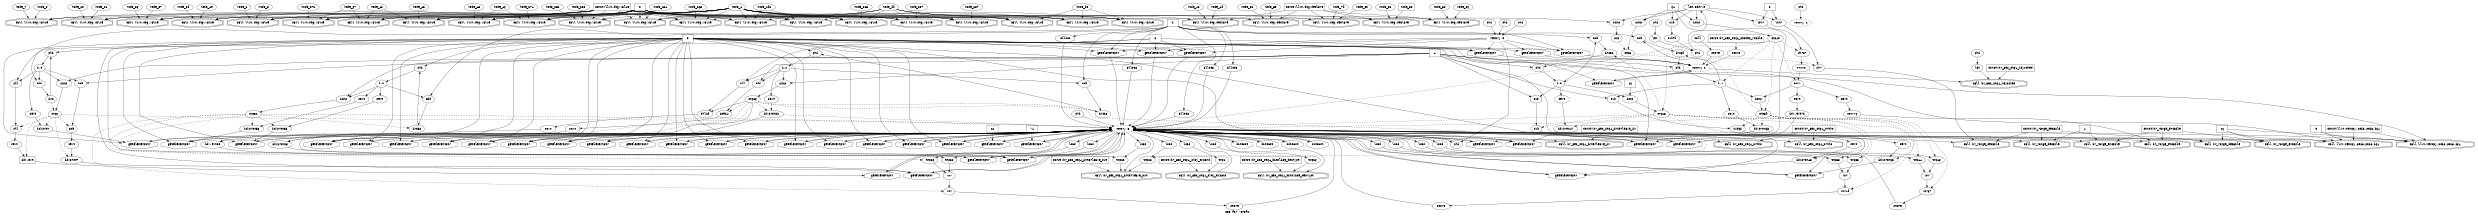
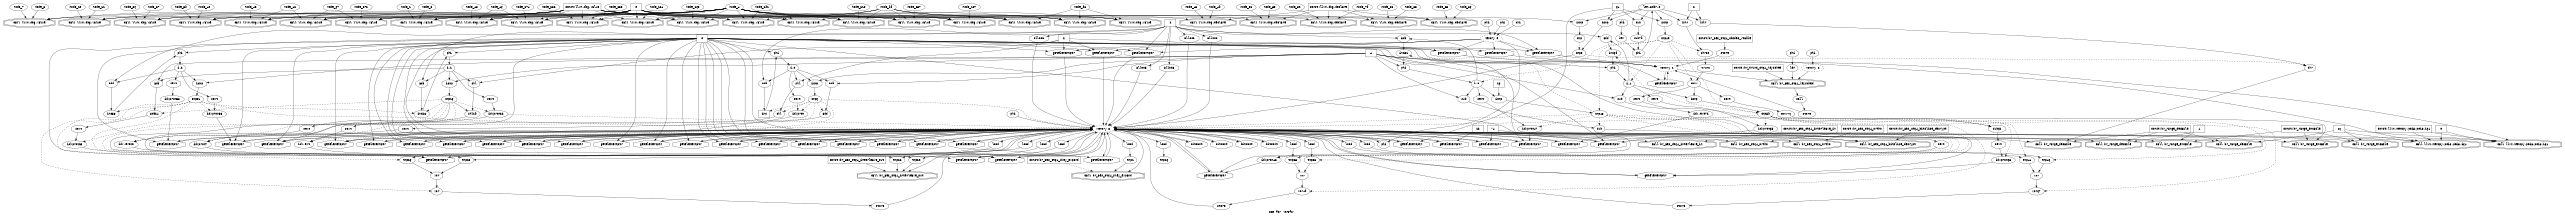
(1406, 7) -> (1411, 7)
(1802, 53) -> (1705, 53)
(2010, 68) -> (1758, 68)
none -> (1804, 75)
none -> (1796, 91)
(1379, 97) -> (1346, 98)
(51, 99) -> (764, 114)
(53, 106) -> (791, 106)
(265, 121) -> (307, 109)
(1738, 129) -> (1997, 129)
(1197, 140) -> (1141, 144)
(27, 160) -> (304, 145)
(1193, 167) -> (1079, 167)
(1301, 167) -> (1614, 138)
